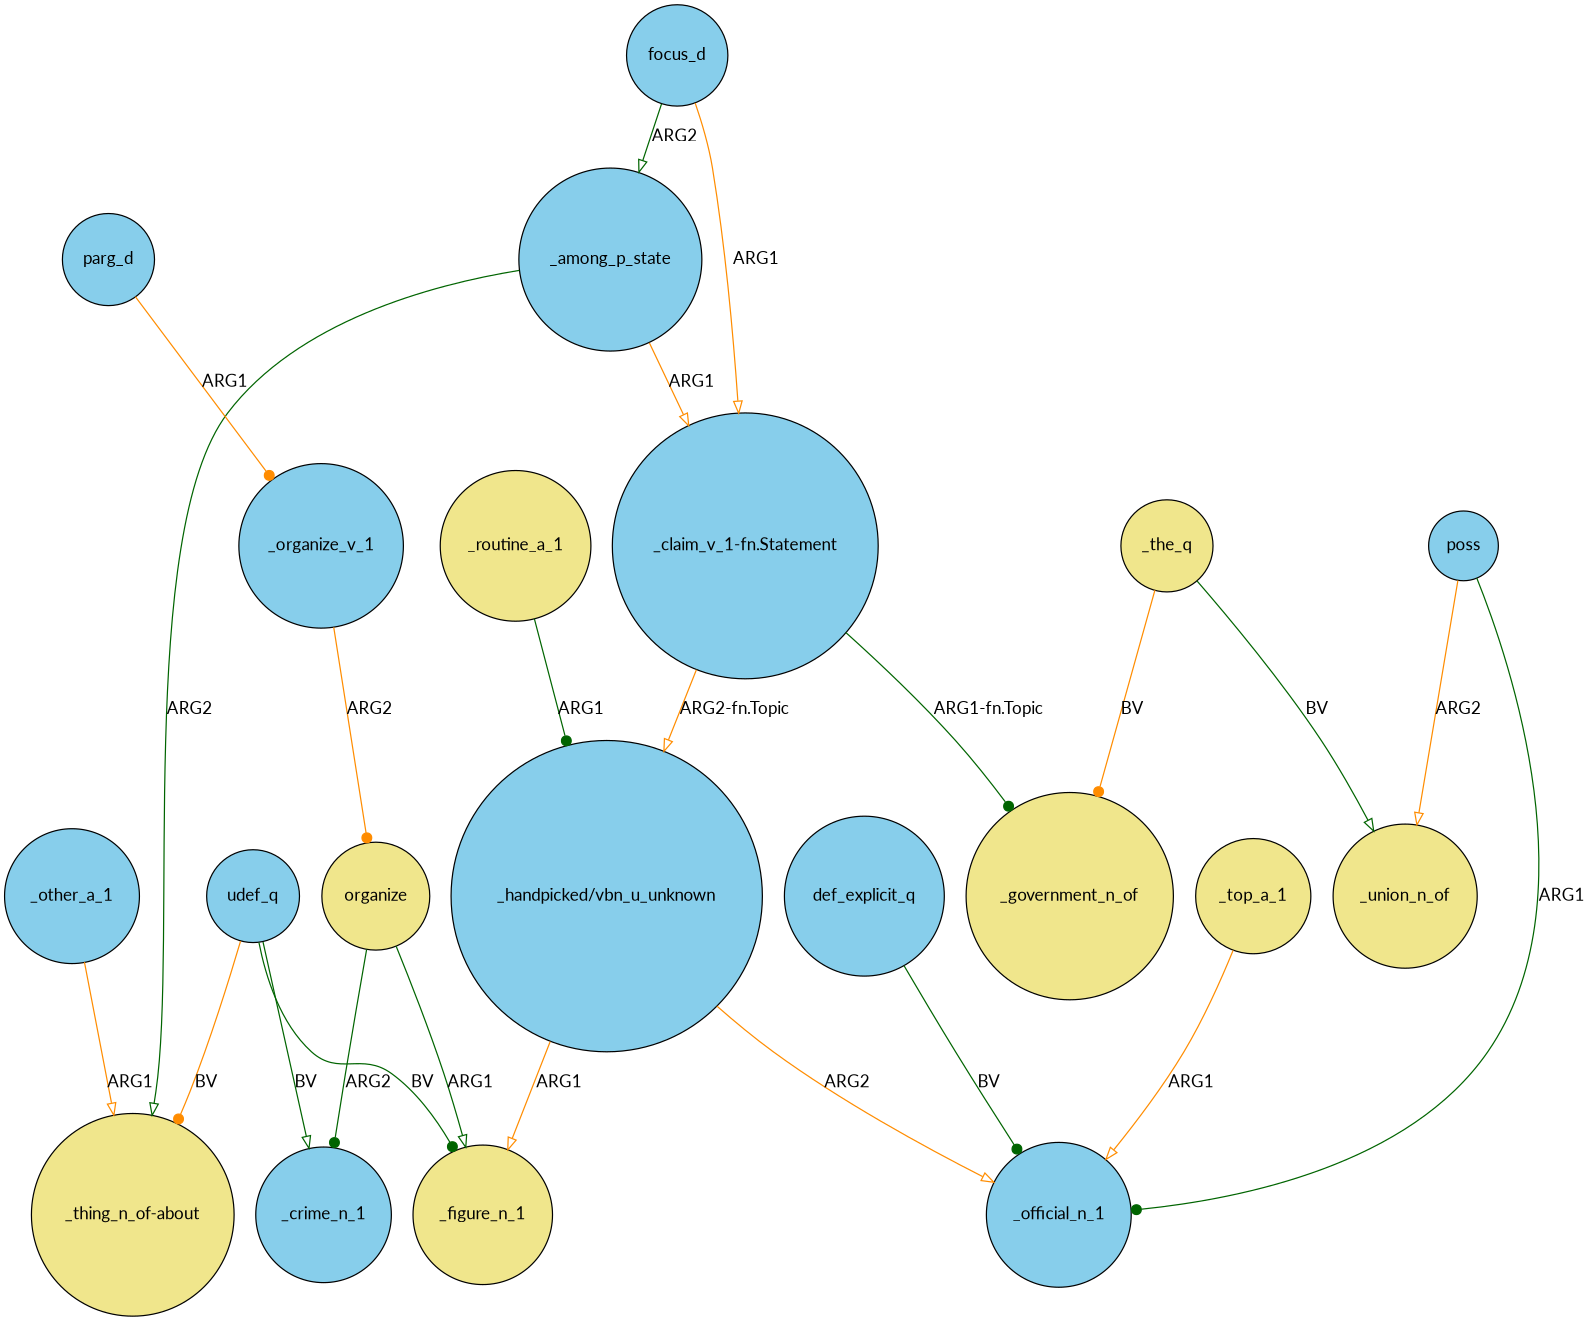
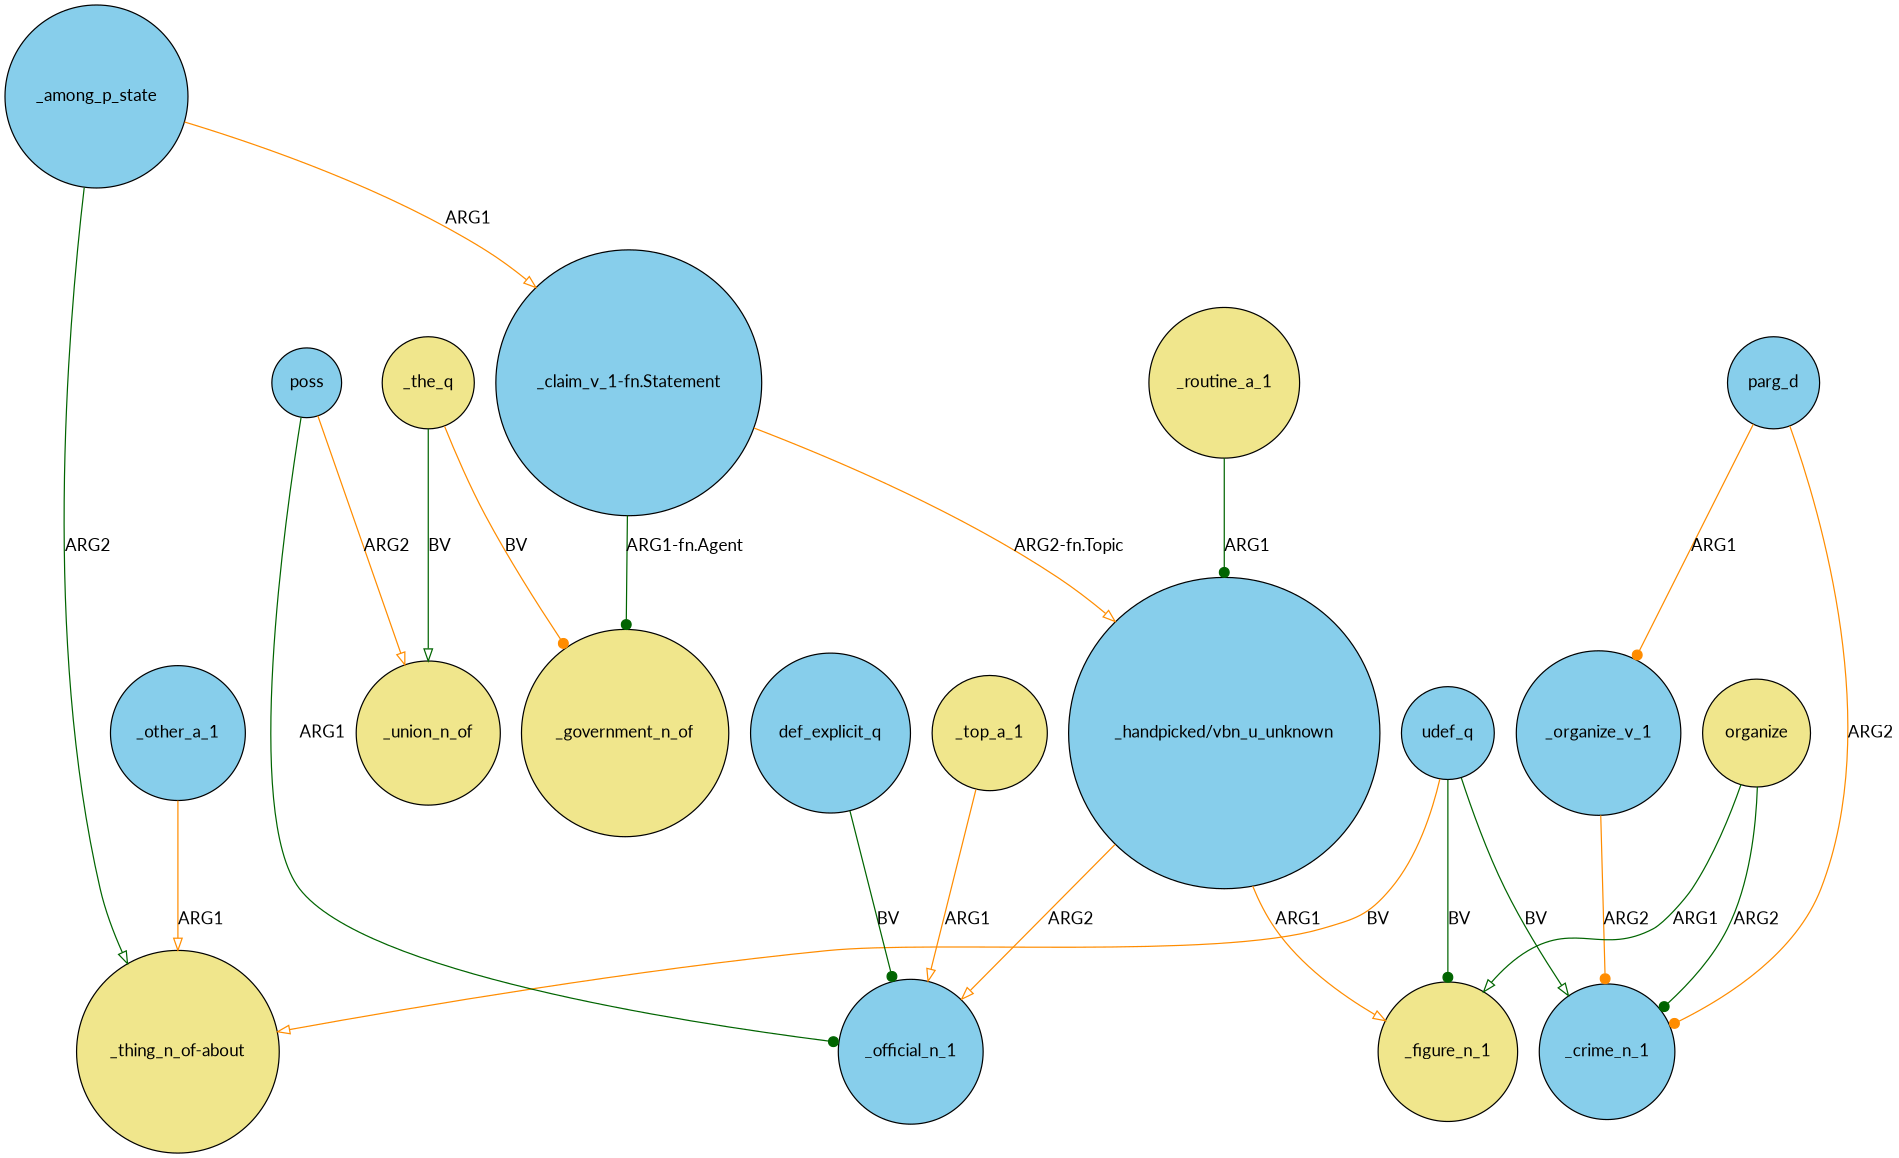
(677, 55) -> none
(989, 710) -> (685, 546)
(350, 730) -> (1603, 894)
none -> (1847, 755)
(213, 1029) -> (905, 947)
